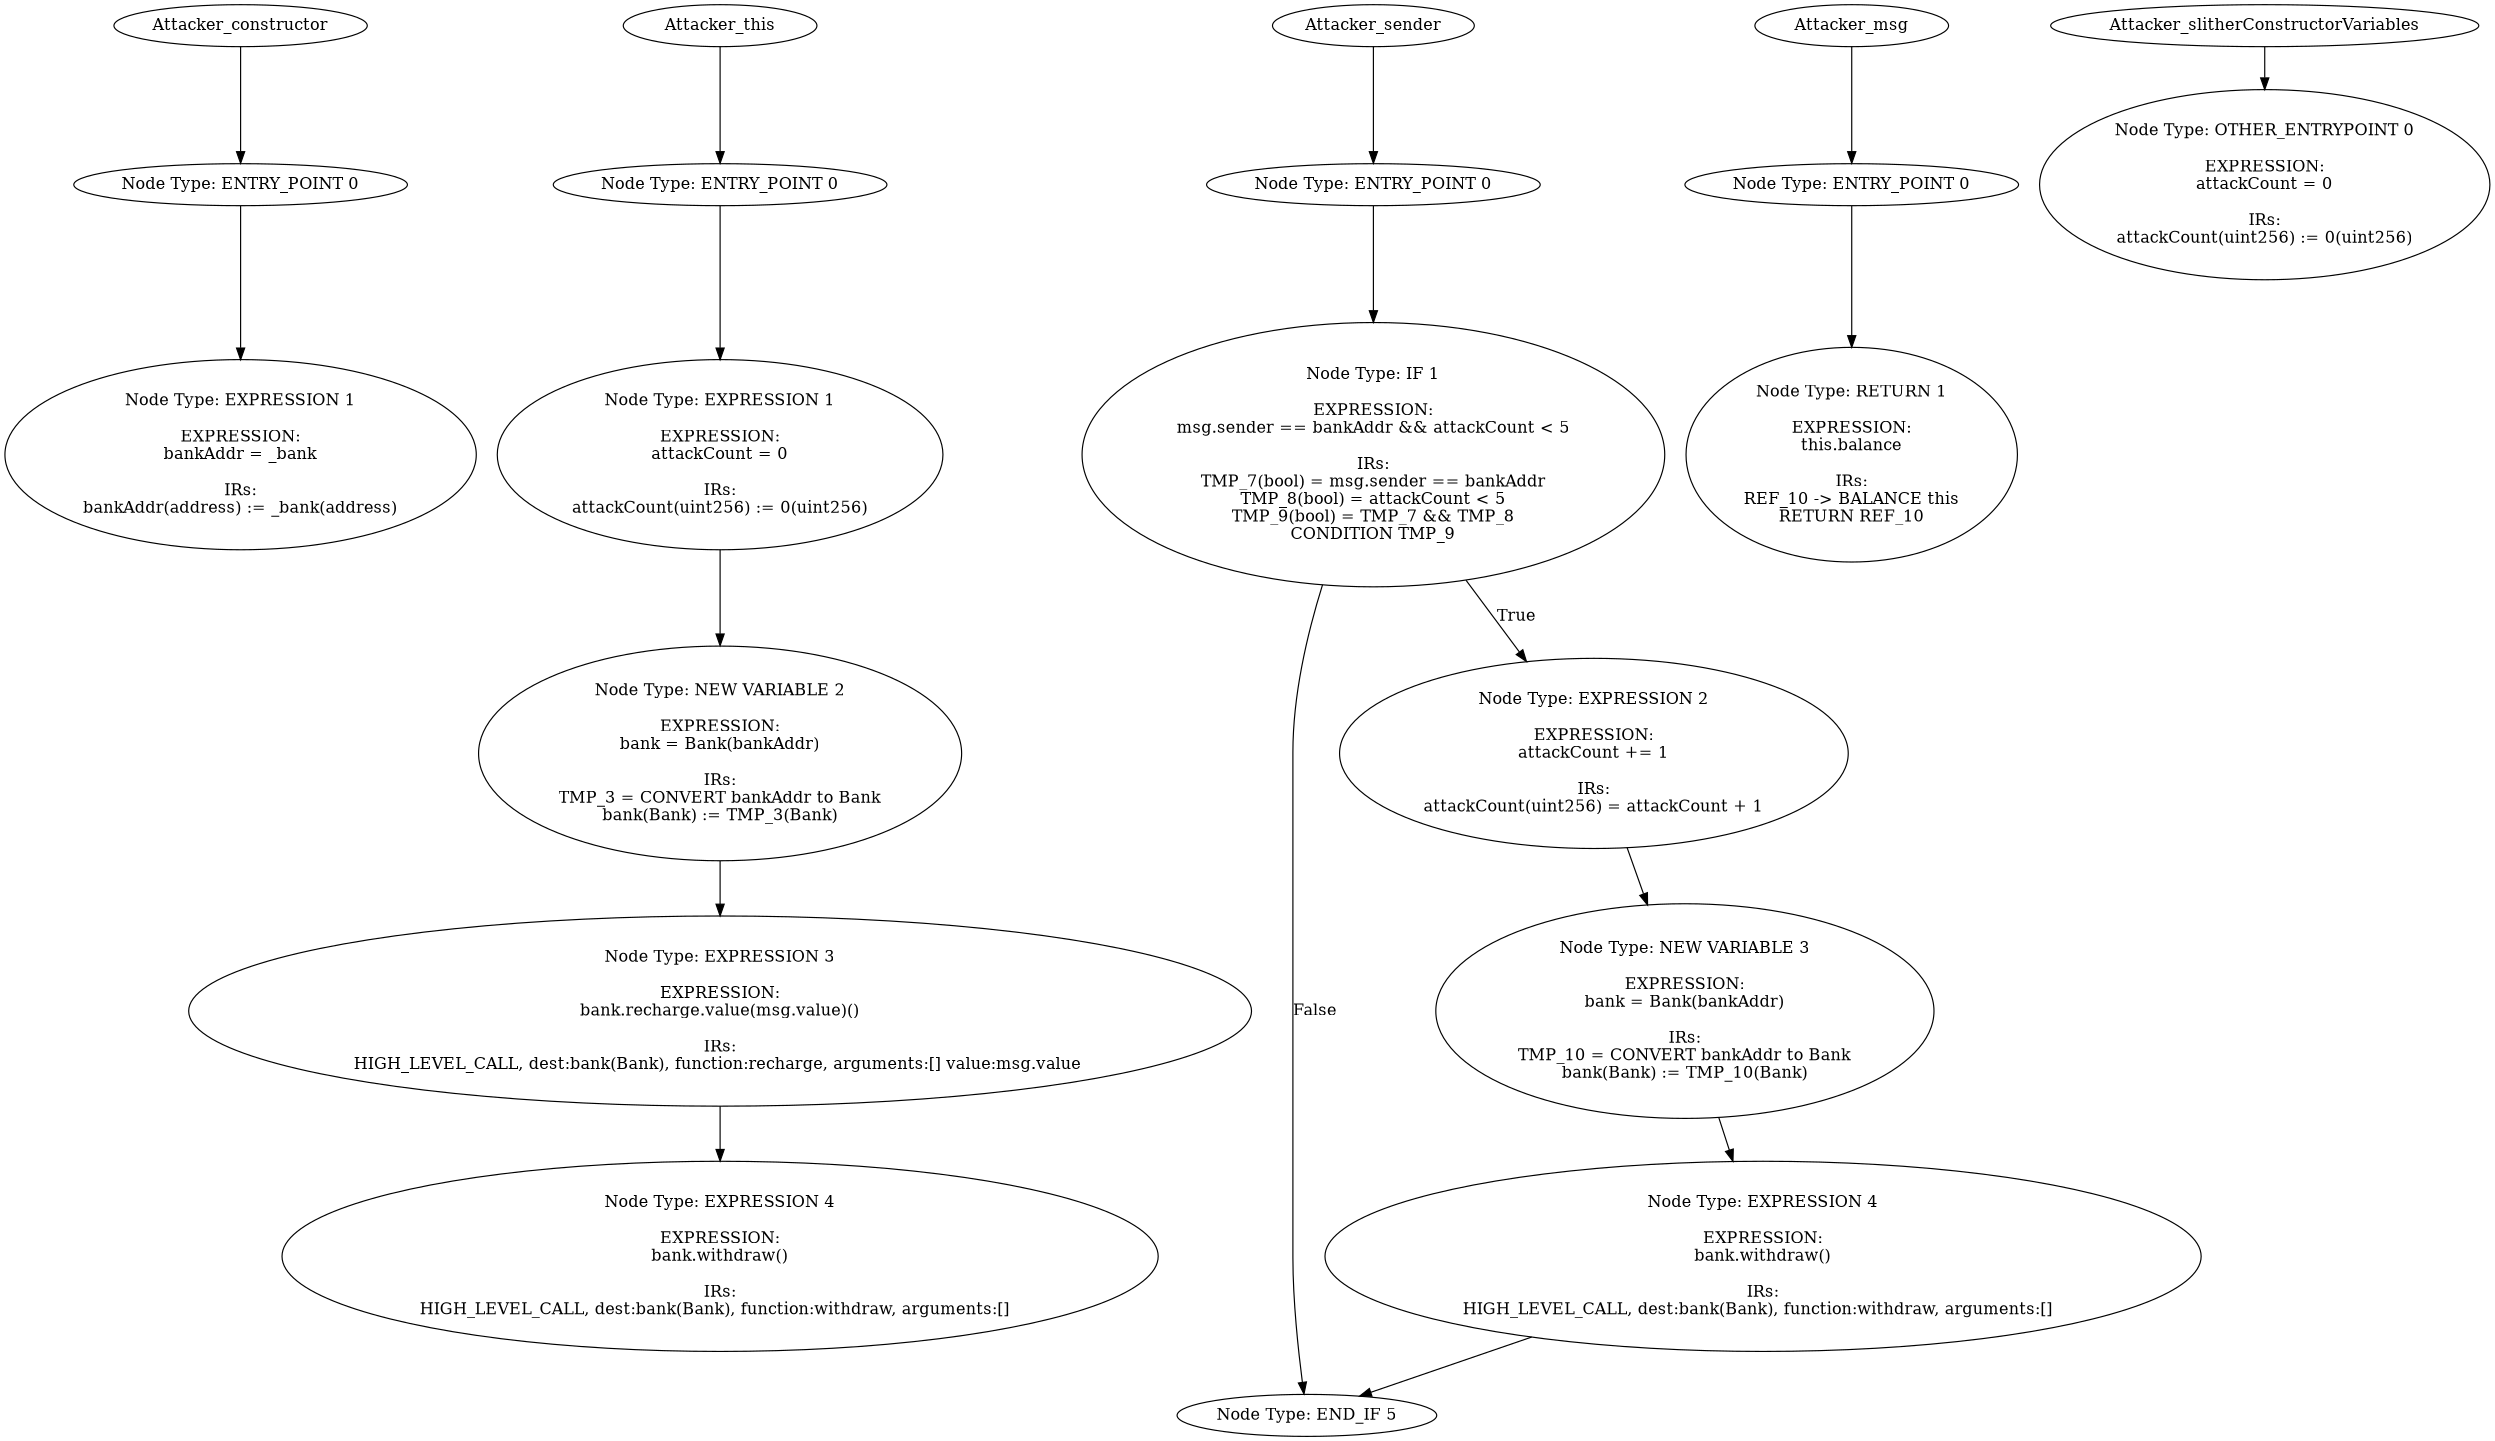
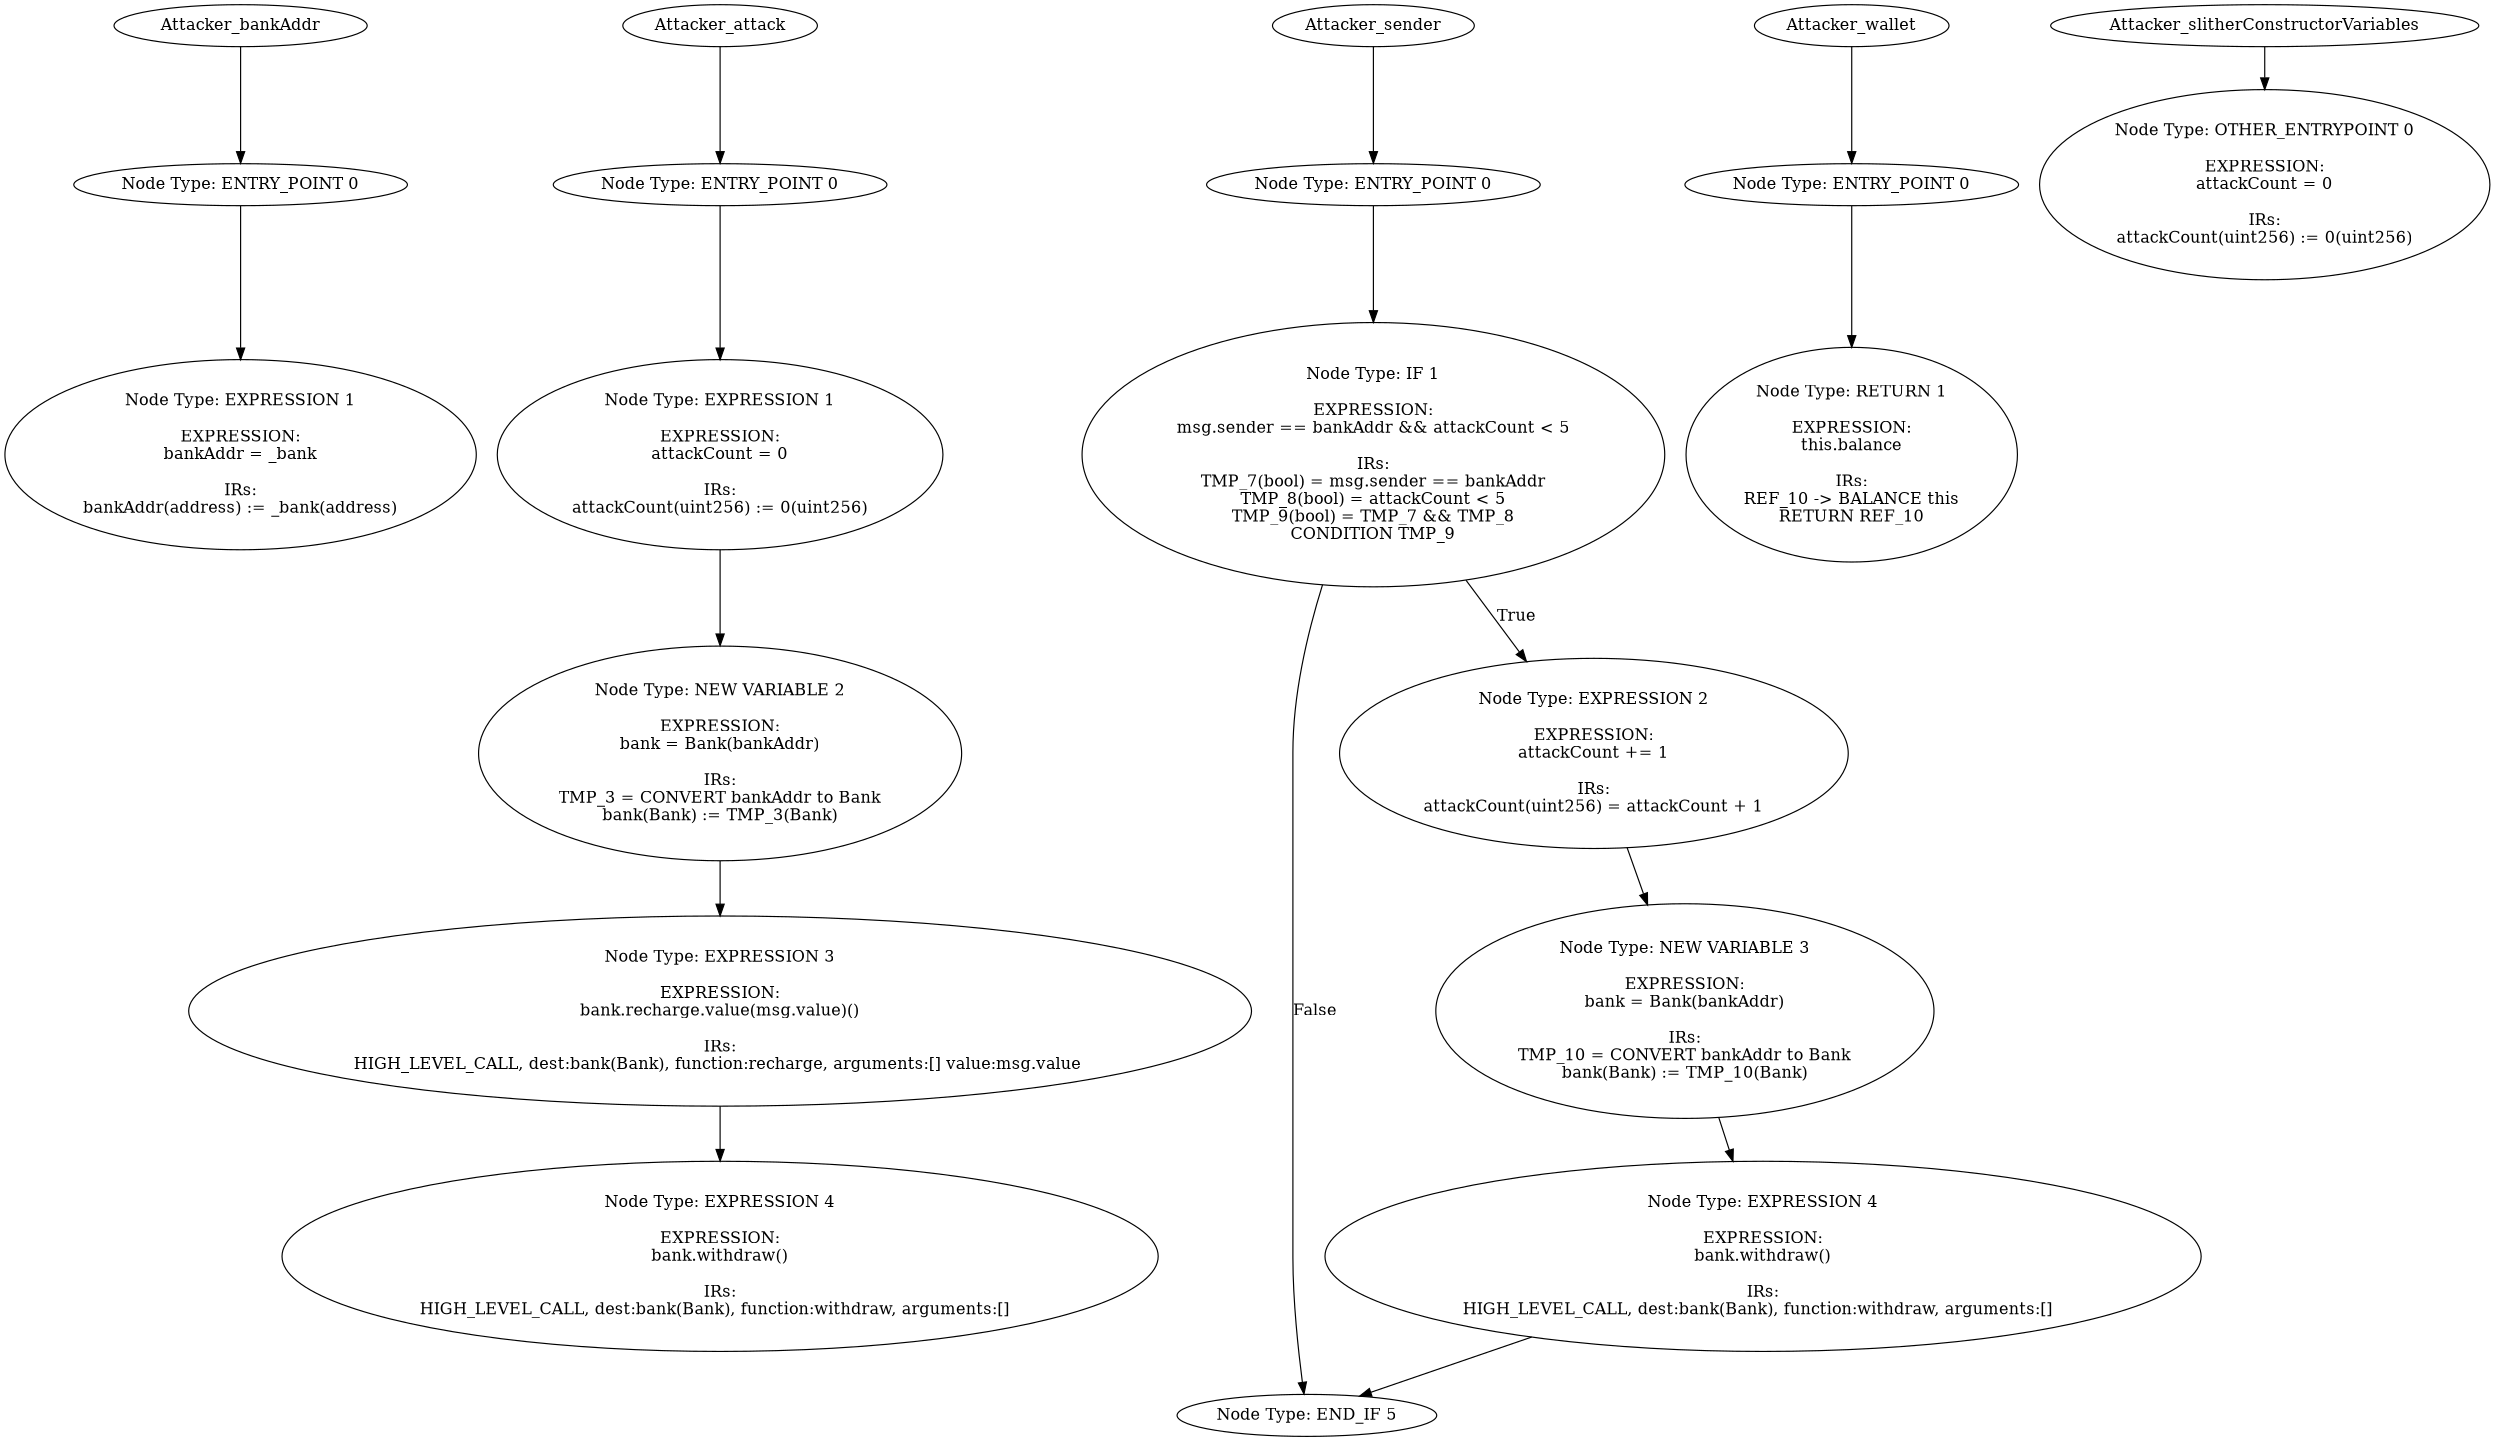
(241, 26) -> (241, 26)
(720, 26) -> (720, 26)
(1852, 26) -> (1852, 26)
